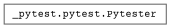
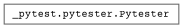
(85, 14) -> (92, 14)
